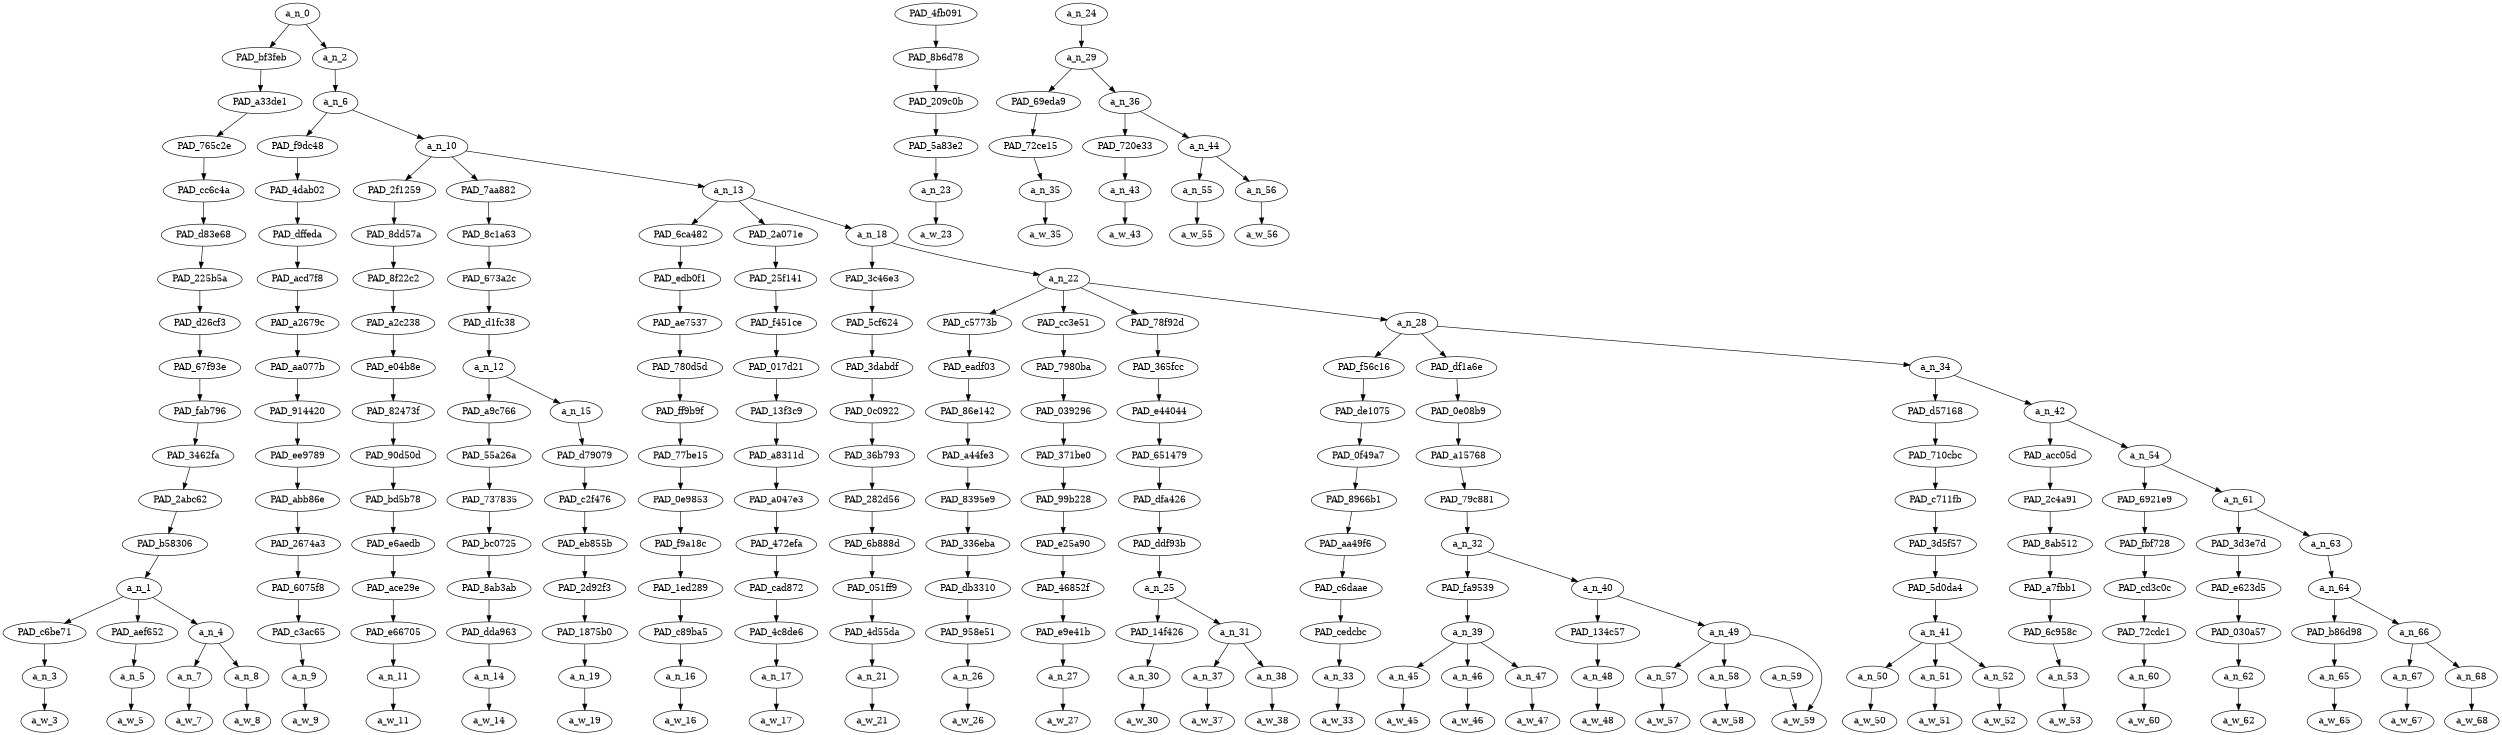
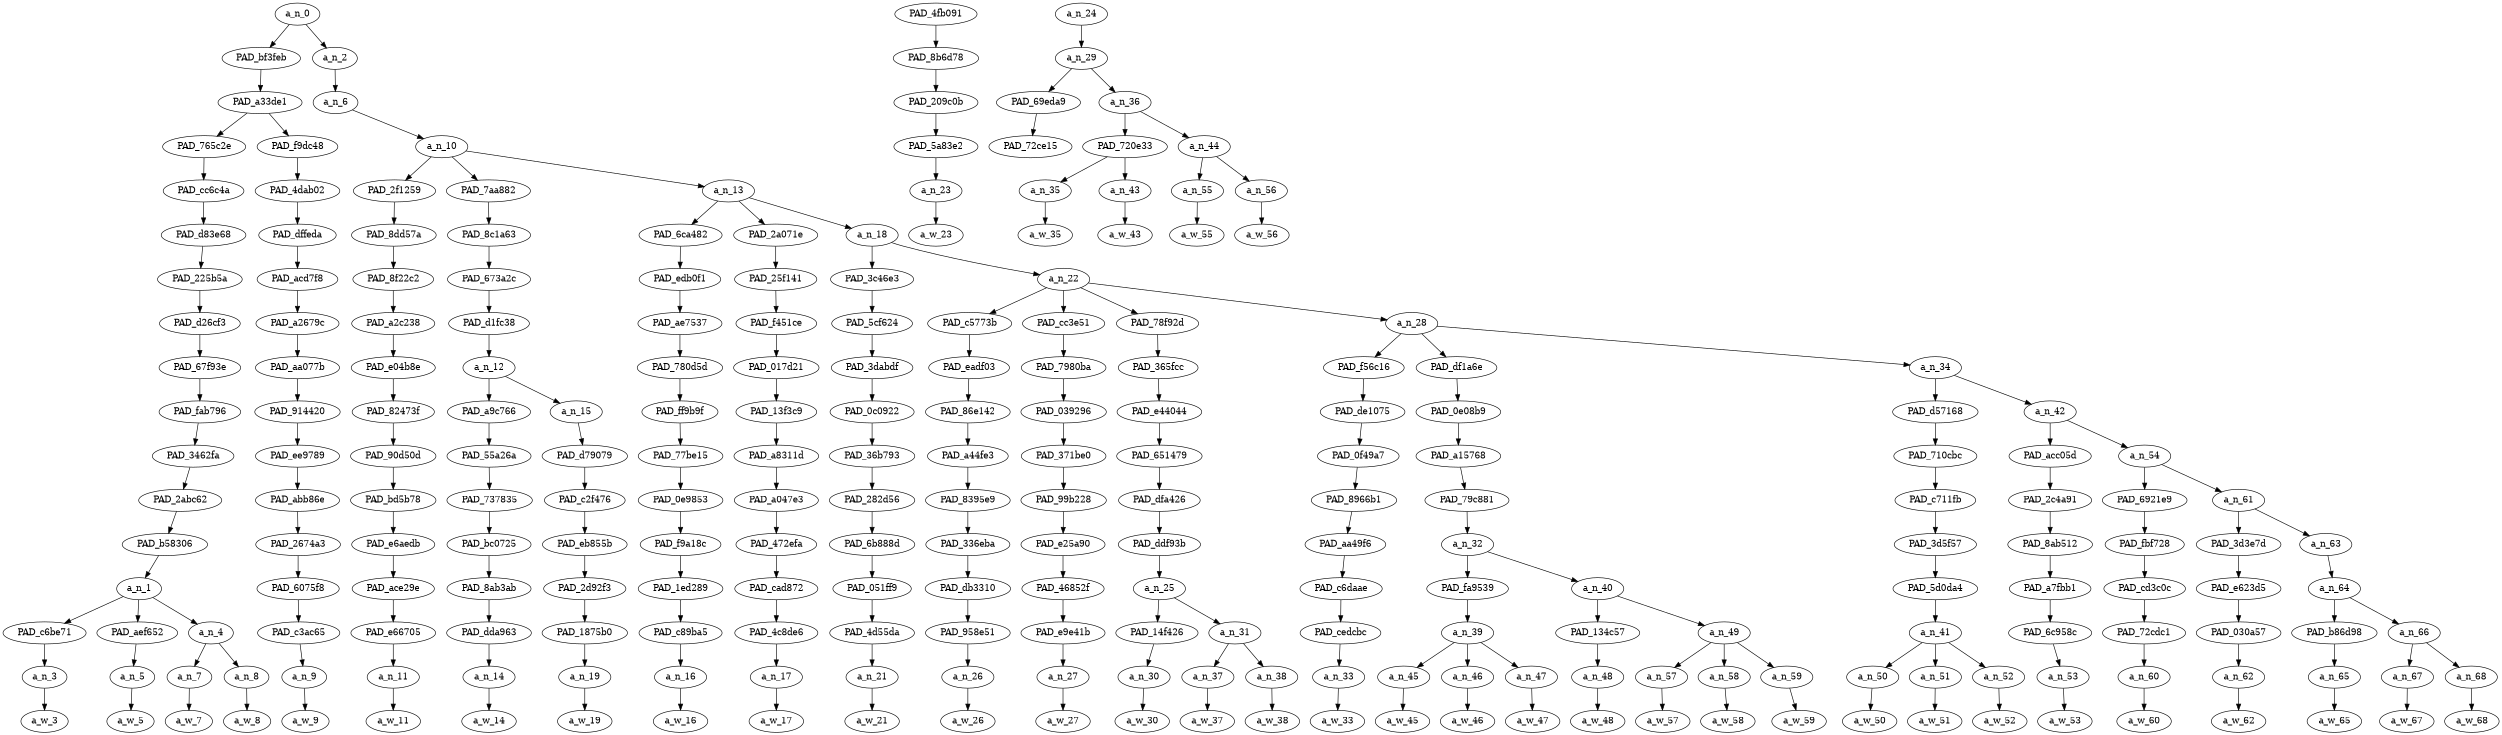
(319, 122) -> (277, 122)
(1037, 166) -> (1087, 168)
(1806, 654) -> (1753, 653)
